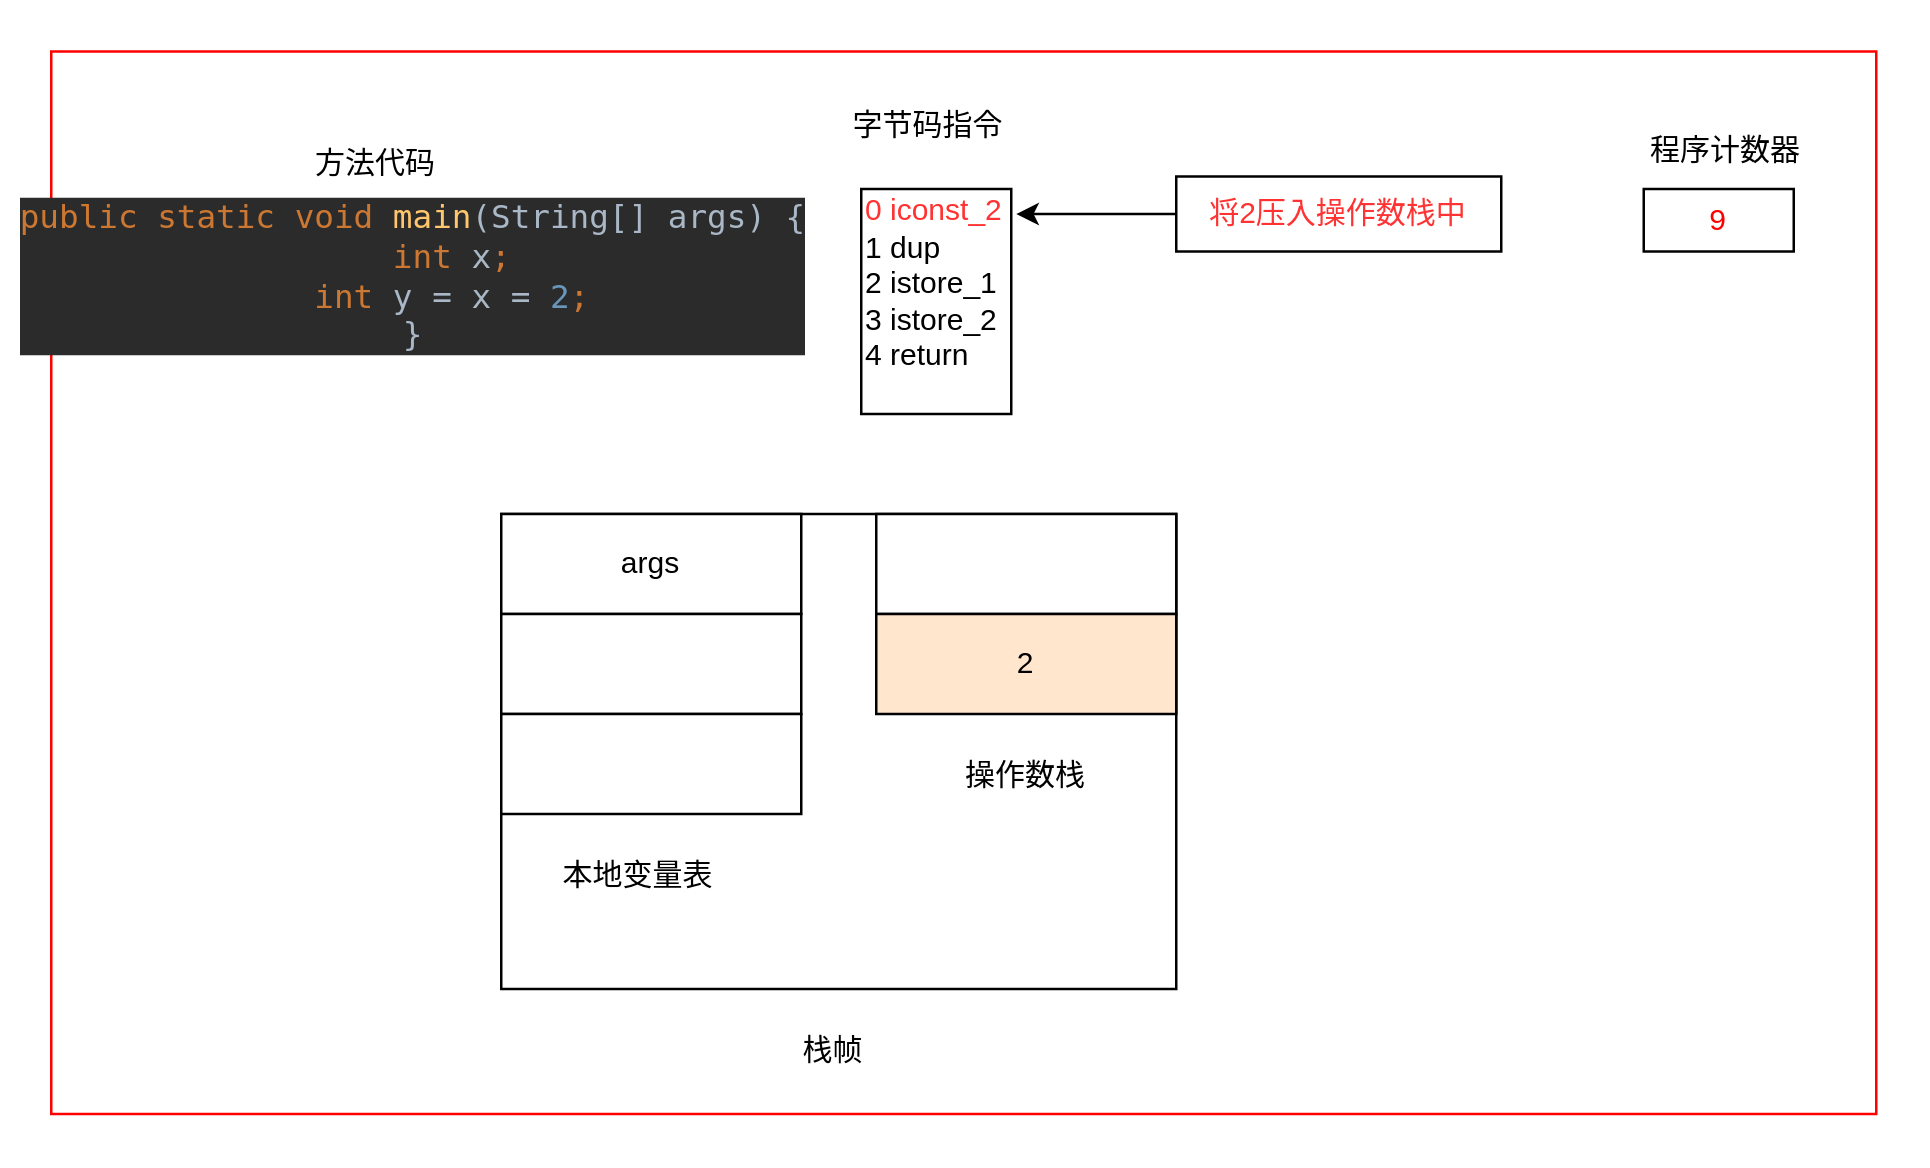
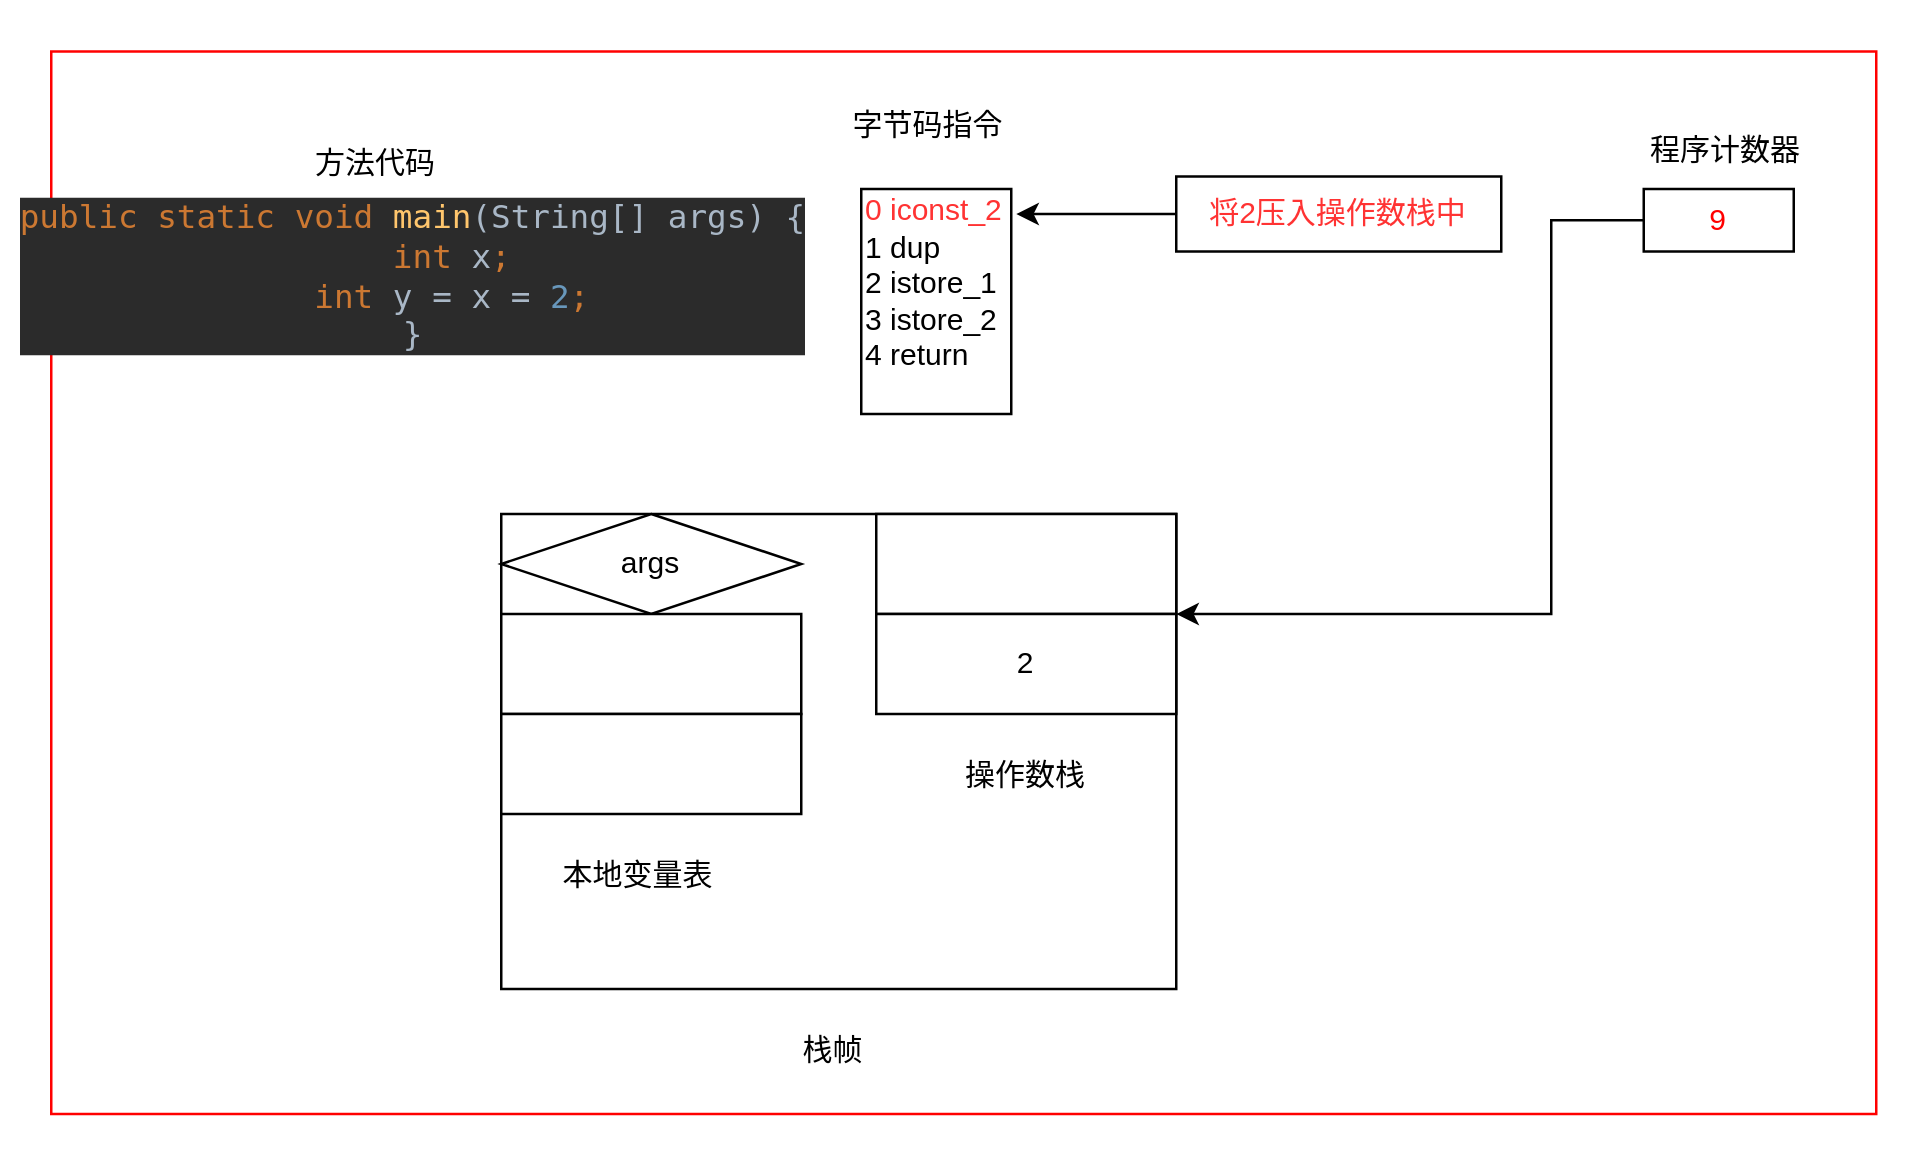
none -> (1551, 551)
(651, 564) -> (651, 564)
(1026, 664) -> (1026, 664)
